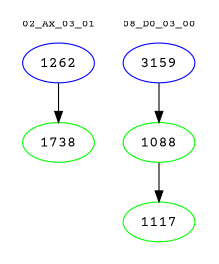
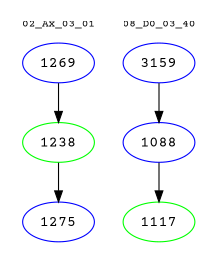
(160, 24) -> (160, 24)
(59, 63) -> (59, 63)
(59, 142) -> (59, 142)
(159, 142) -> (159, 142)
none -> (59, 222)
